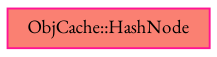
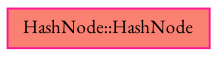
(109, 28) -> (109, 28)
